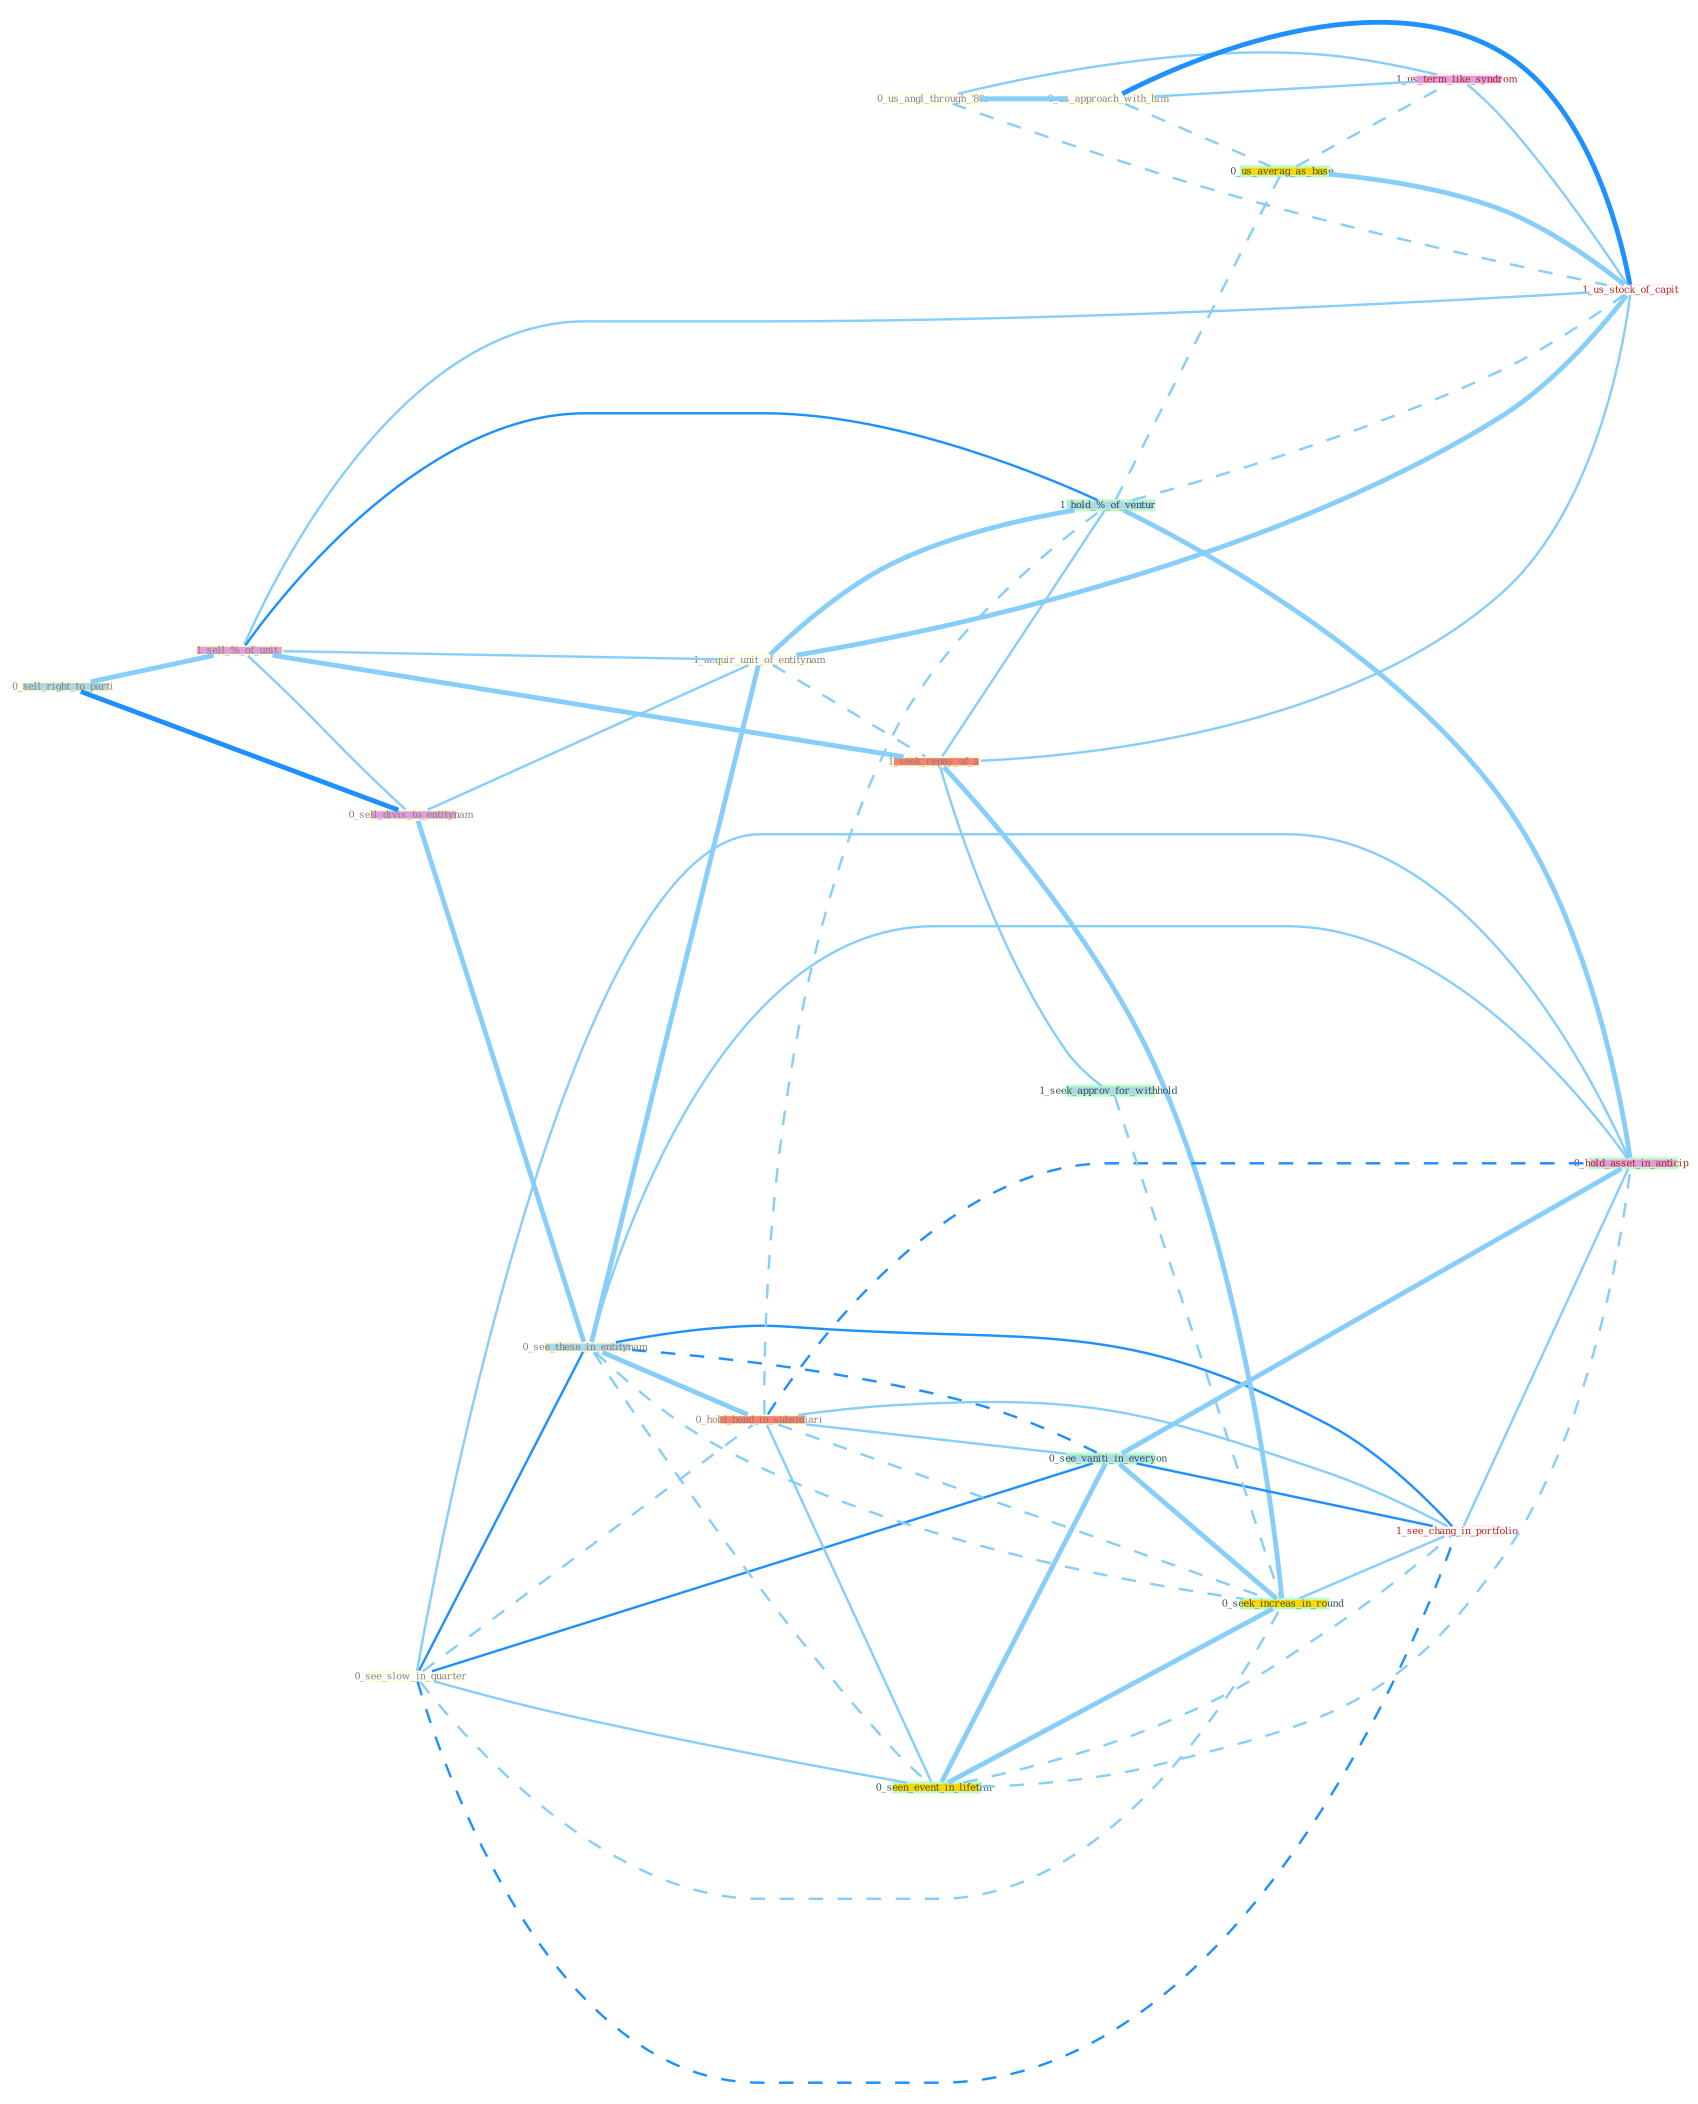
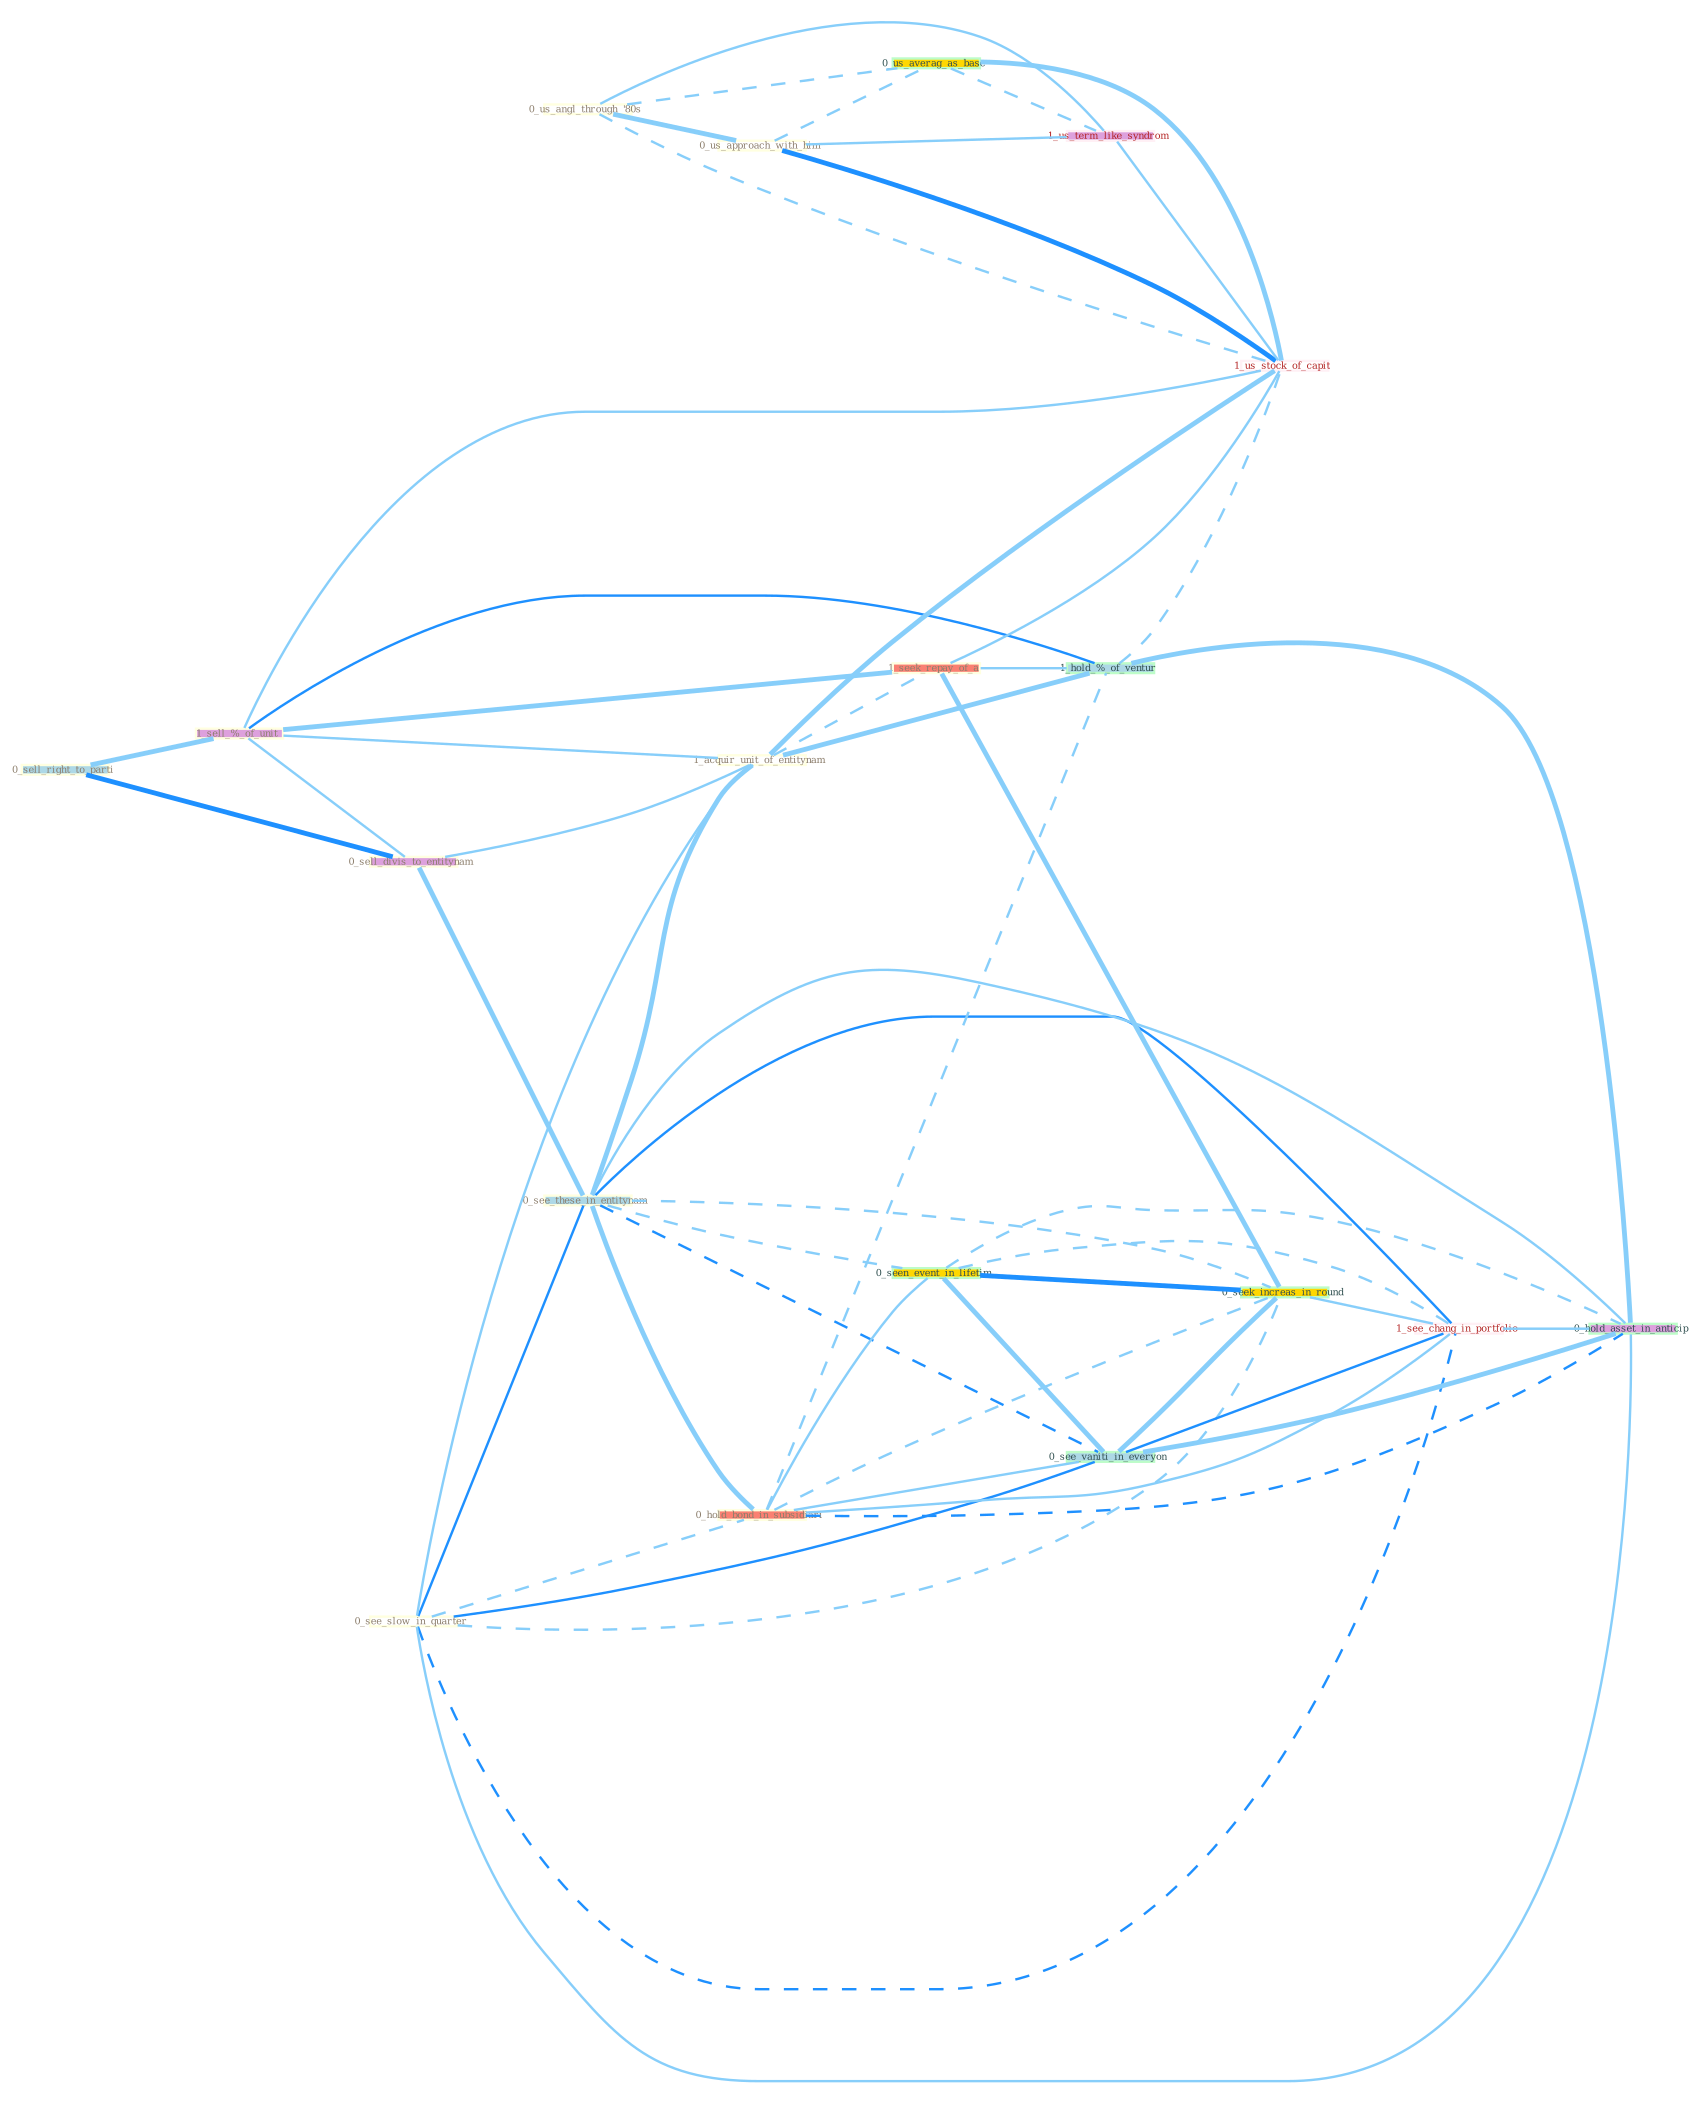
(1198, 338) -> (762, 86)
(1111, 1091) -> none
(1633, 1163) -> (1633, 1329)
(1110, 1696) -> (1110, 1283)
(669, 1737) -> (533, 1168)
